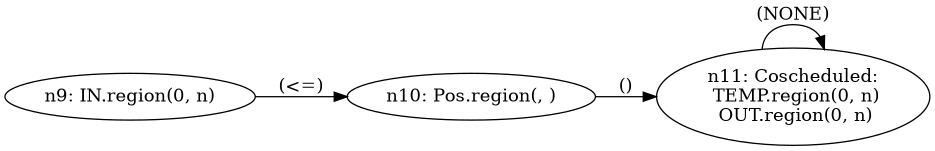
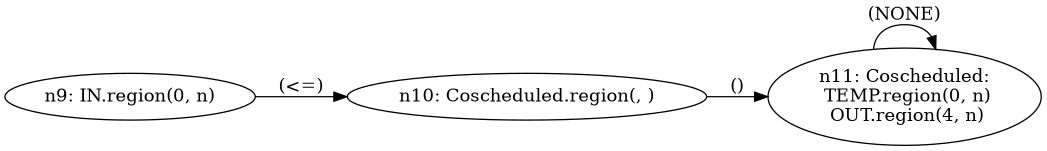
(471, 97) -> (527, 97)
(793, 97) -> (905, 97)
